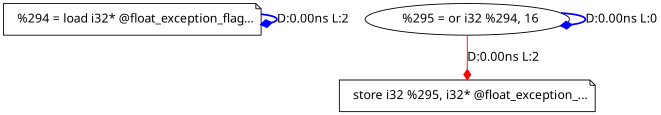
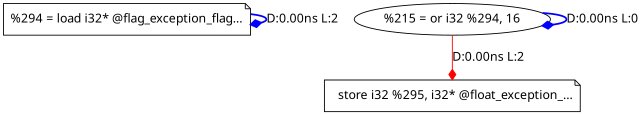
(132, 19) -> (127, 19)
(467, 19) -> (452, 19)
